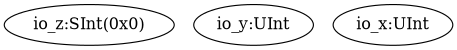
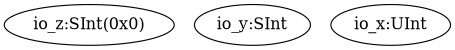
(254, 25) -> (252, 25)
